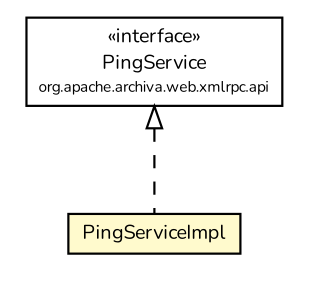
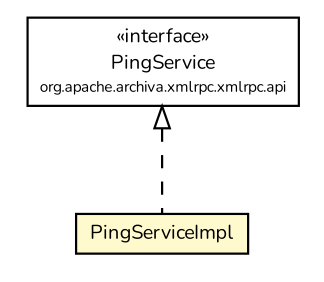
(154, 87) -> (163, 87)
